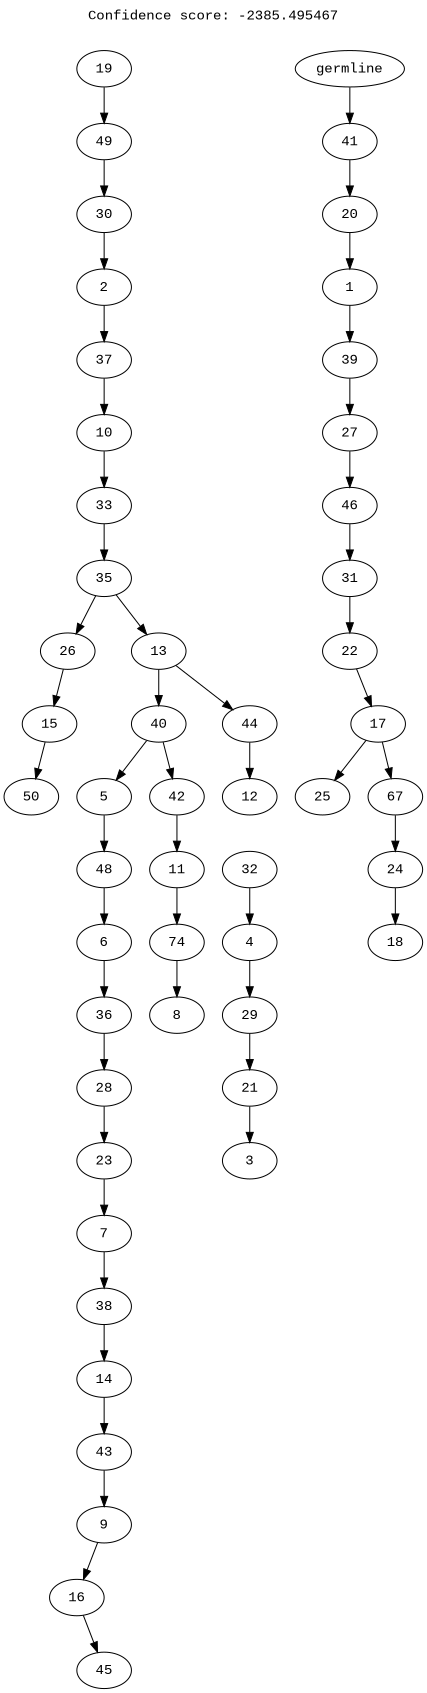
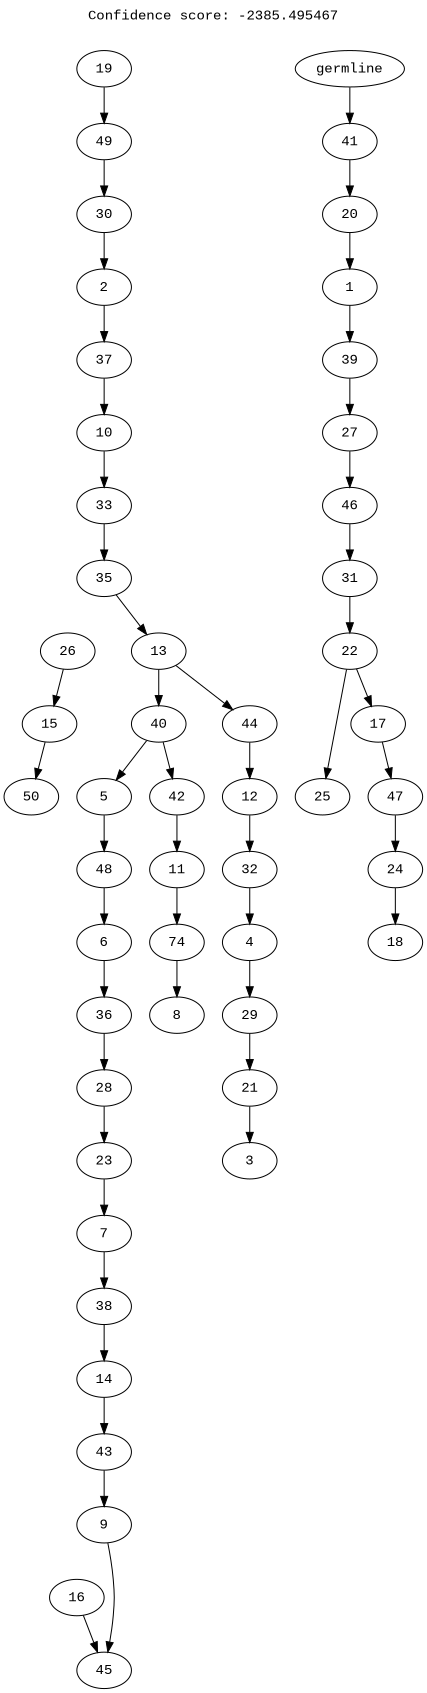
(88, 610) -> none
(353, 756) -> (337, 719)
(395, 797) -> (395, 797)
none -> (250, 828)
(92, 1556) -> (114, 1592)
